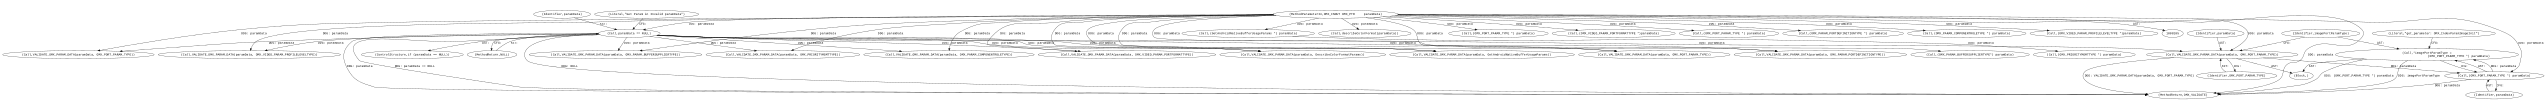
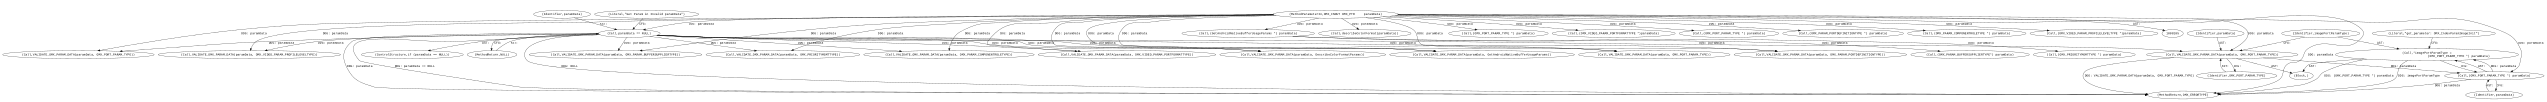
(1480, 46) -> (1680, 41)
(2183, 95) -> (2183, 95)
